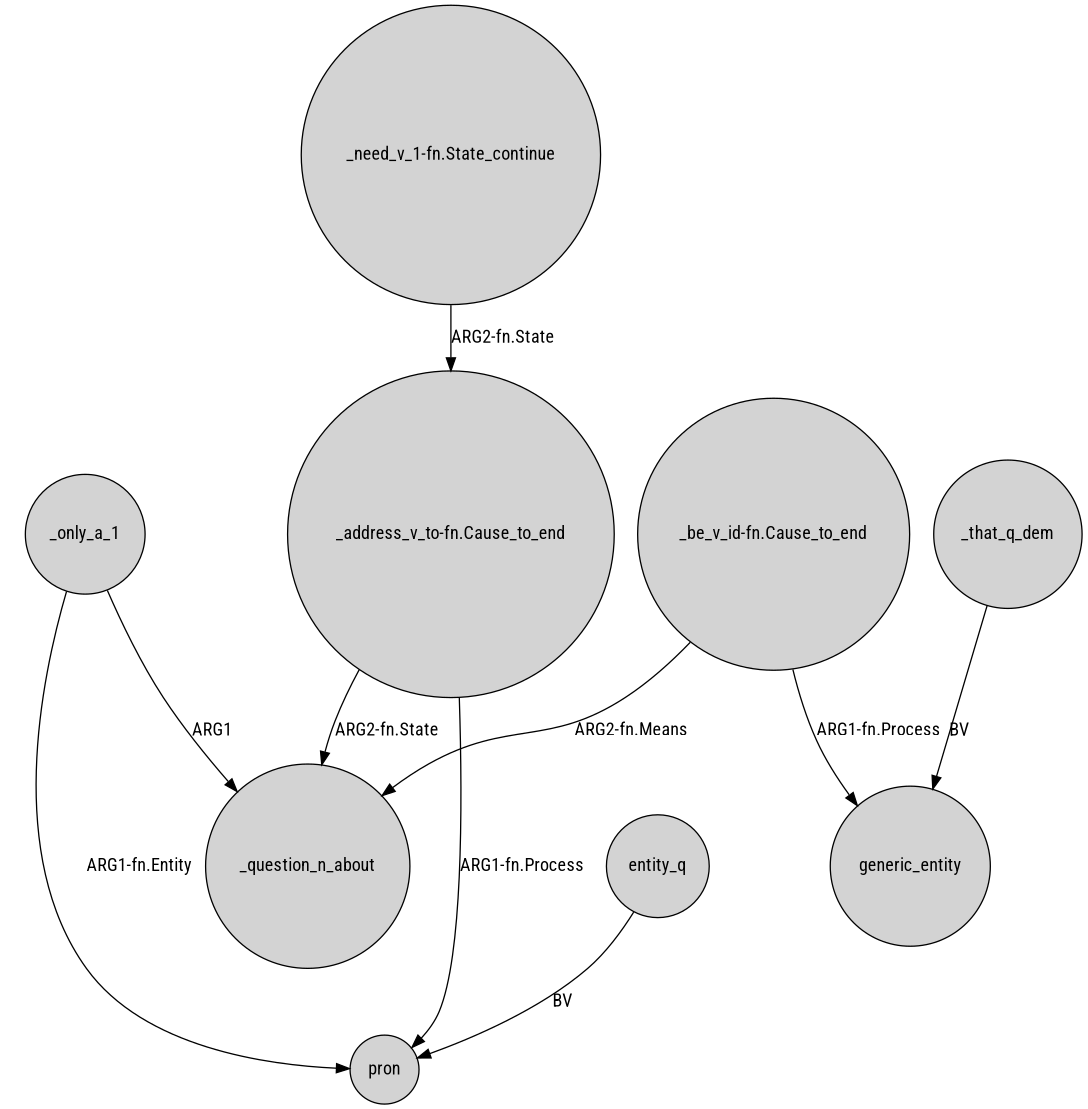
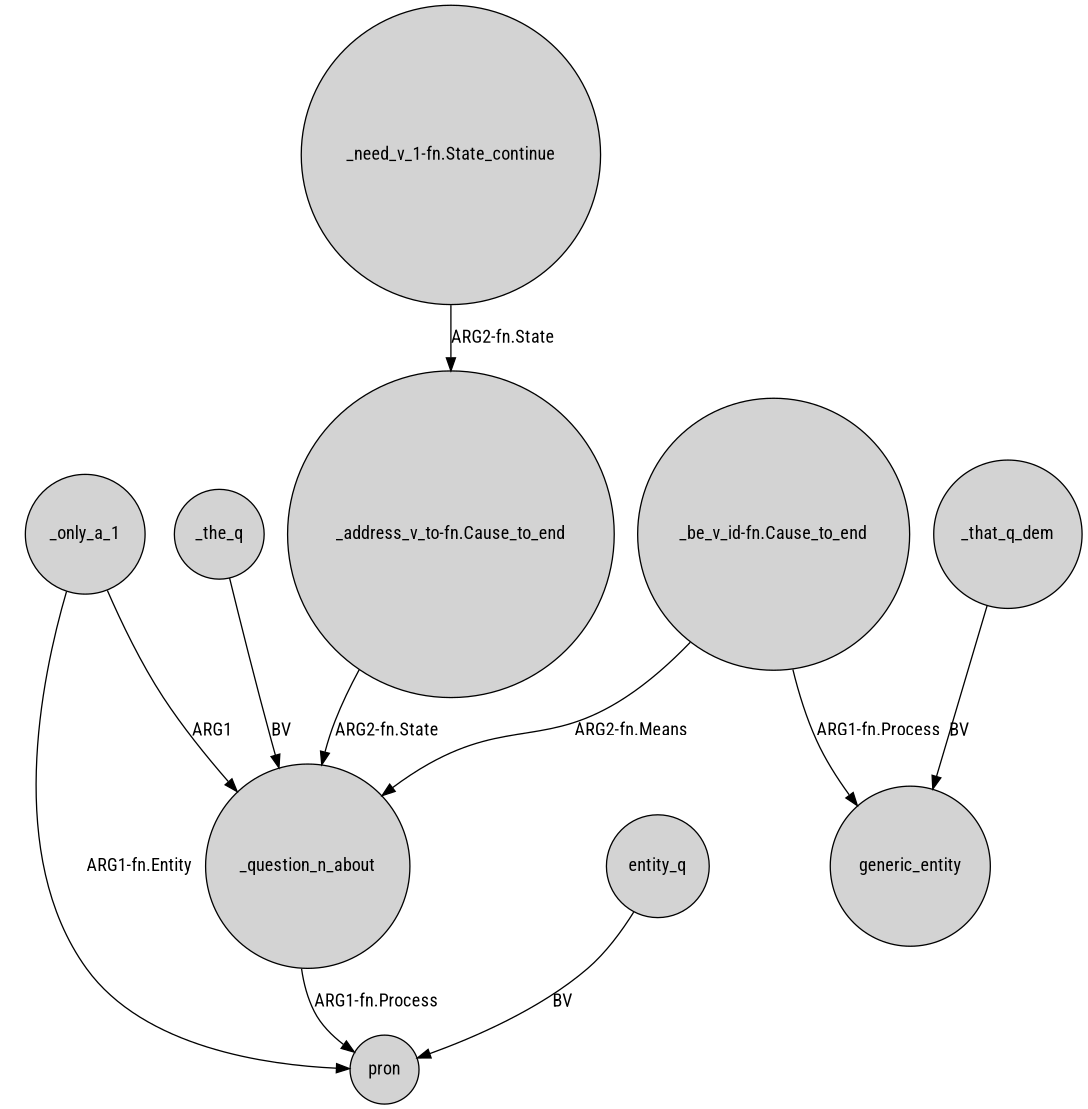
none -> (219, 534)
(459, 872) -> (314, 1011)
